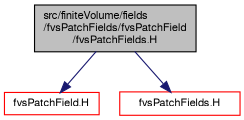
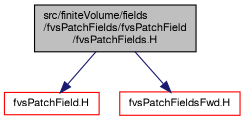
(180, 104) -> (180, 104)
